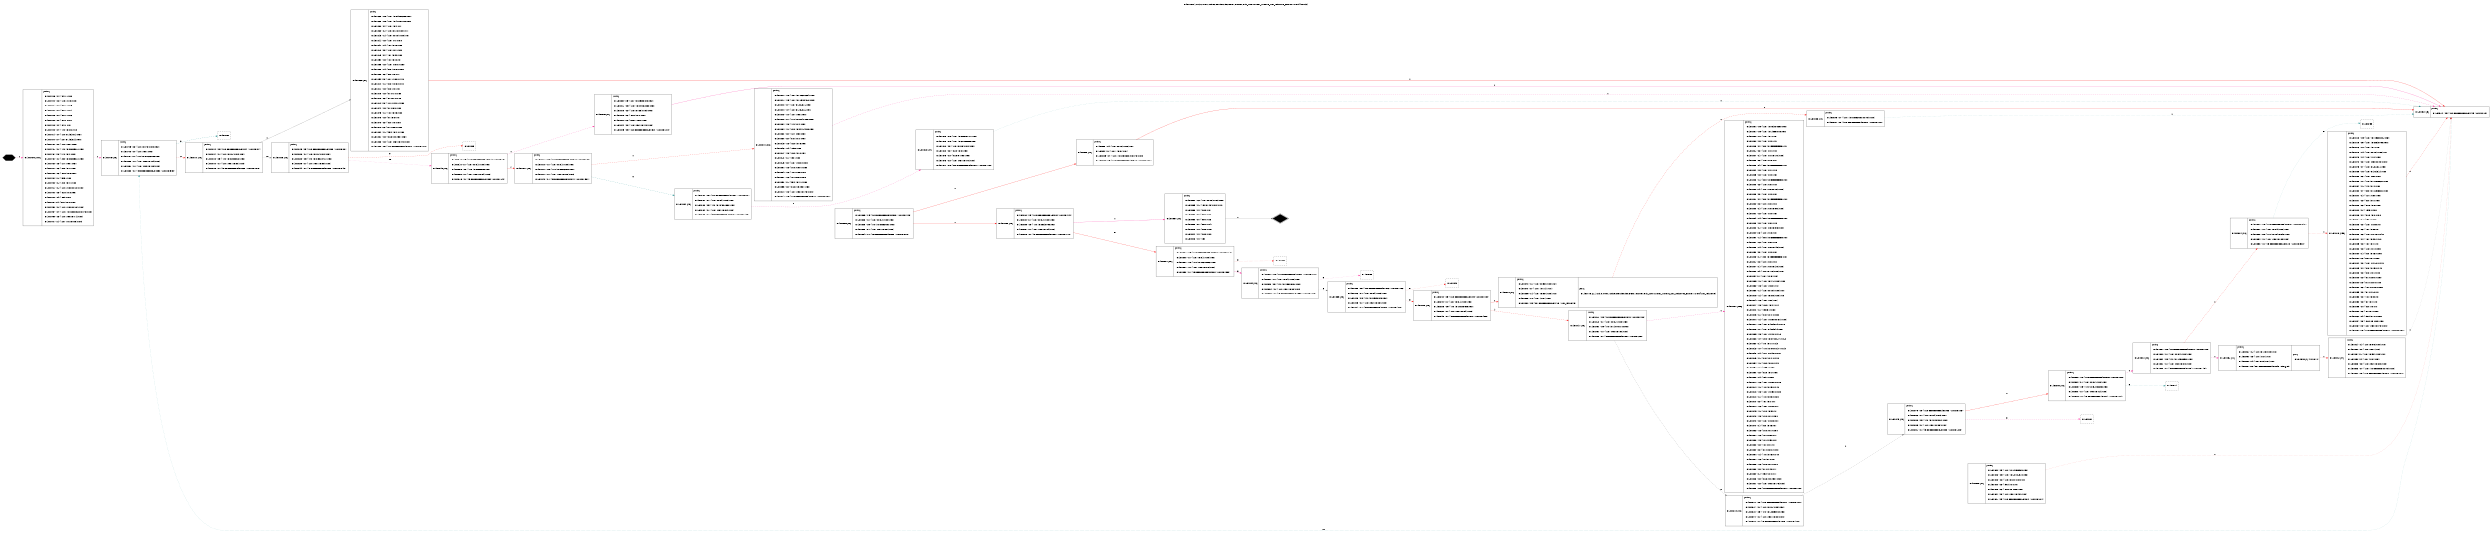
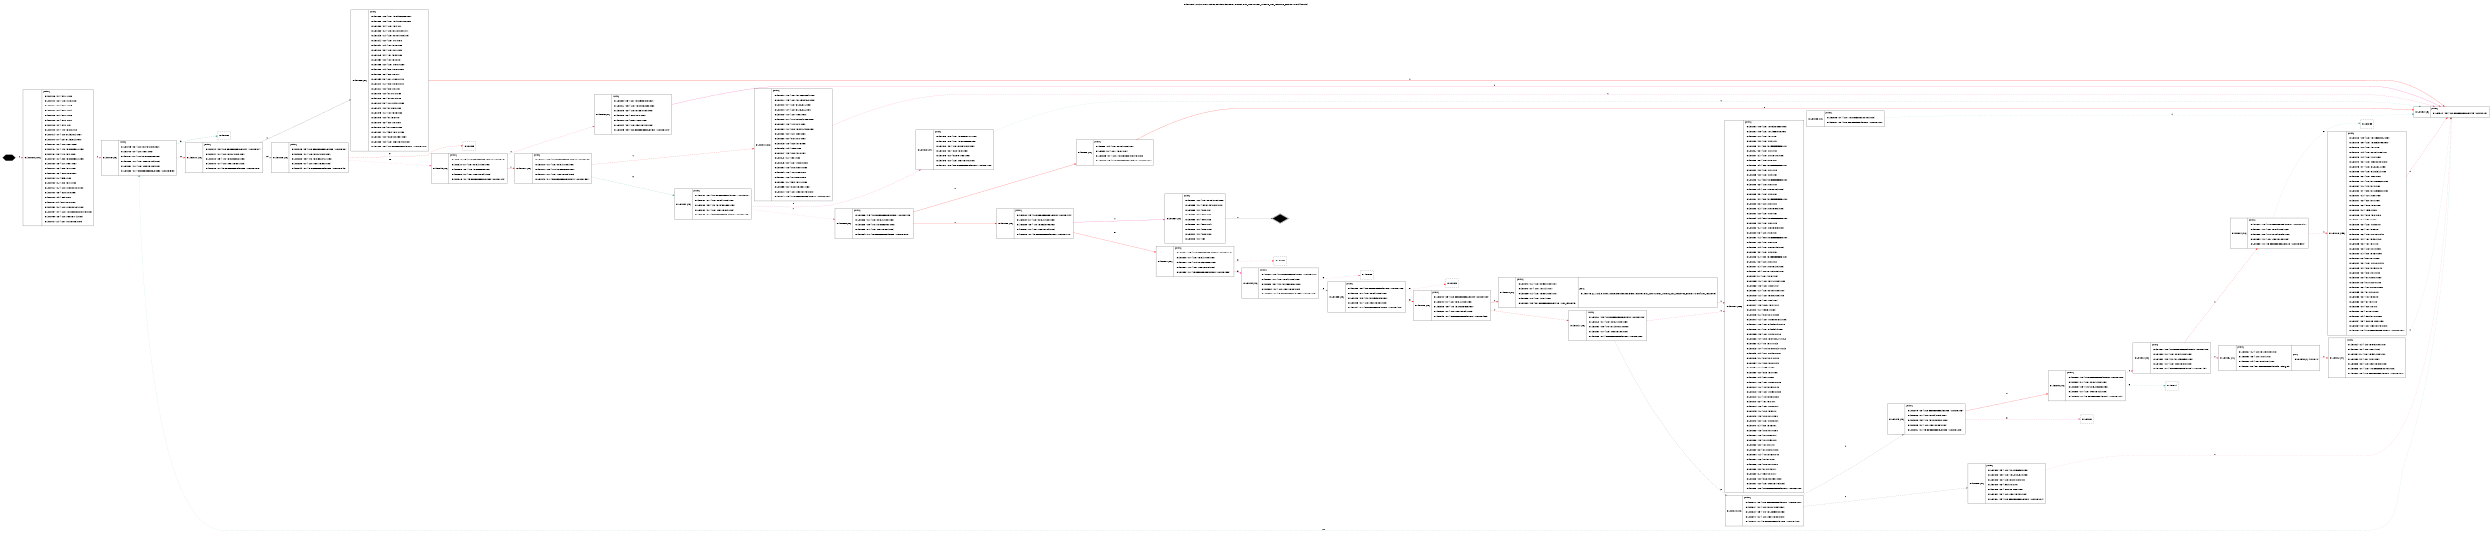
(1679, 156) -> (1720, 303)
none -> (792, 214)
none -> (1885, 497)
